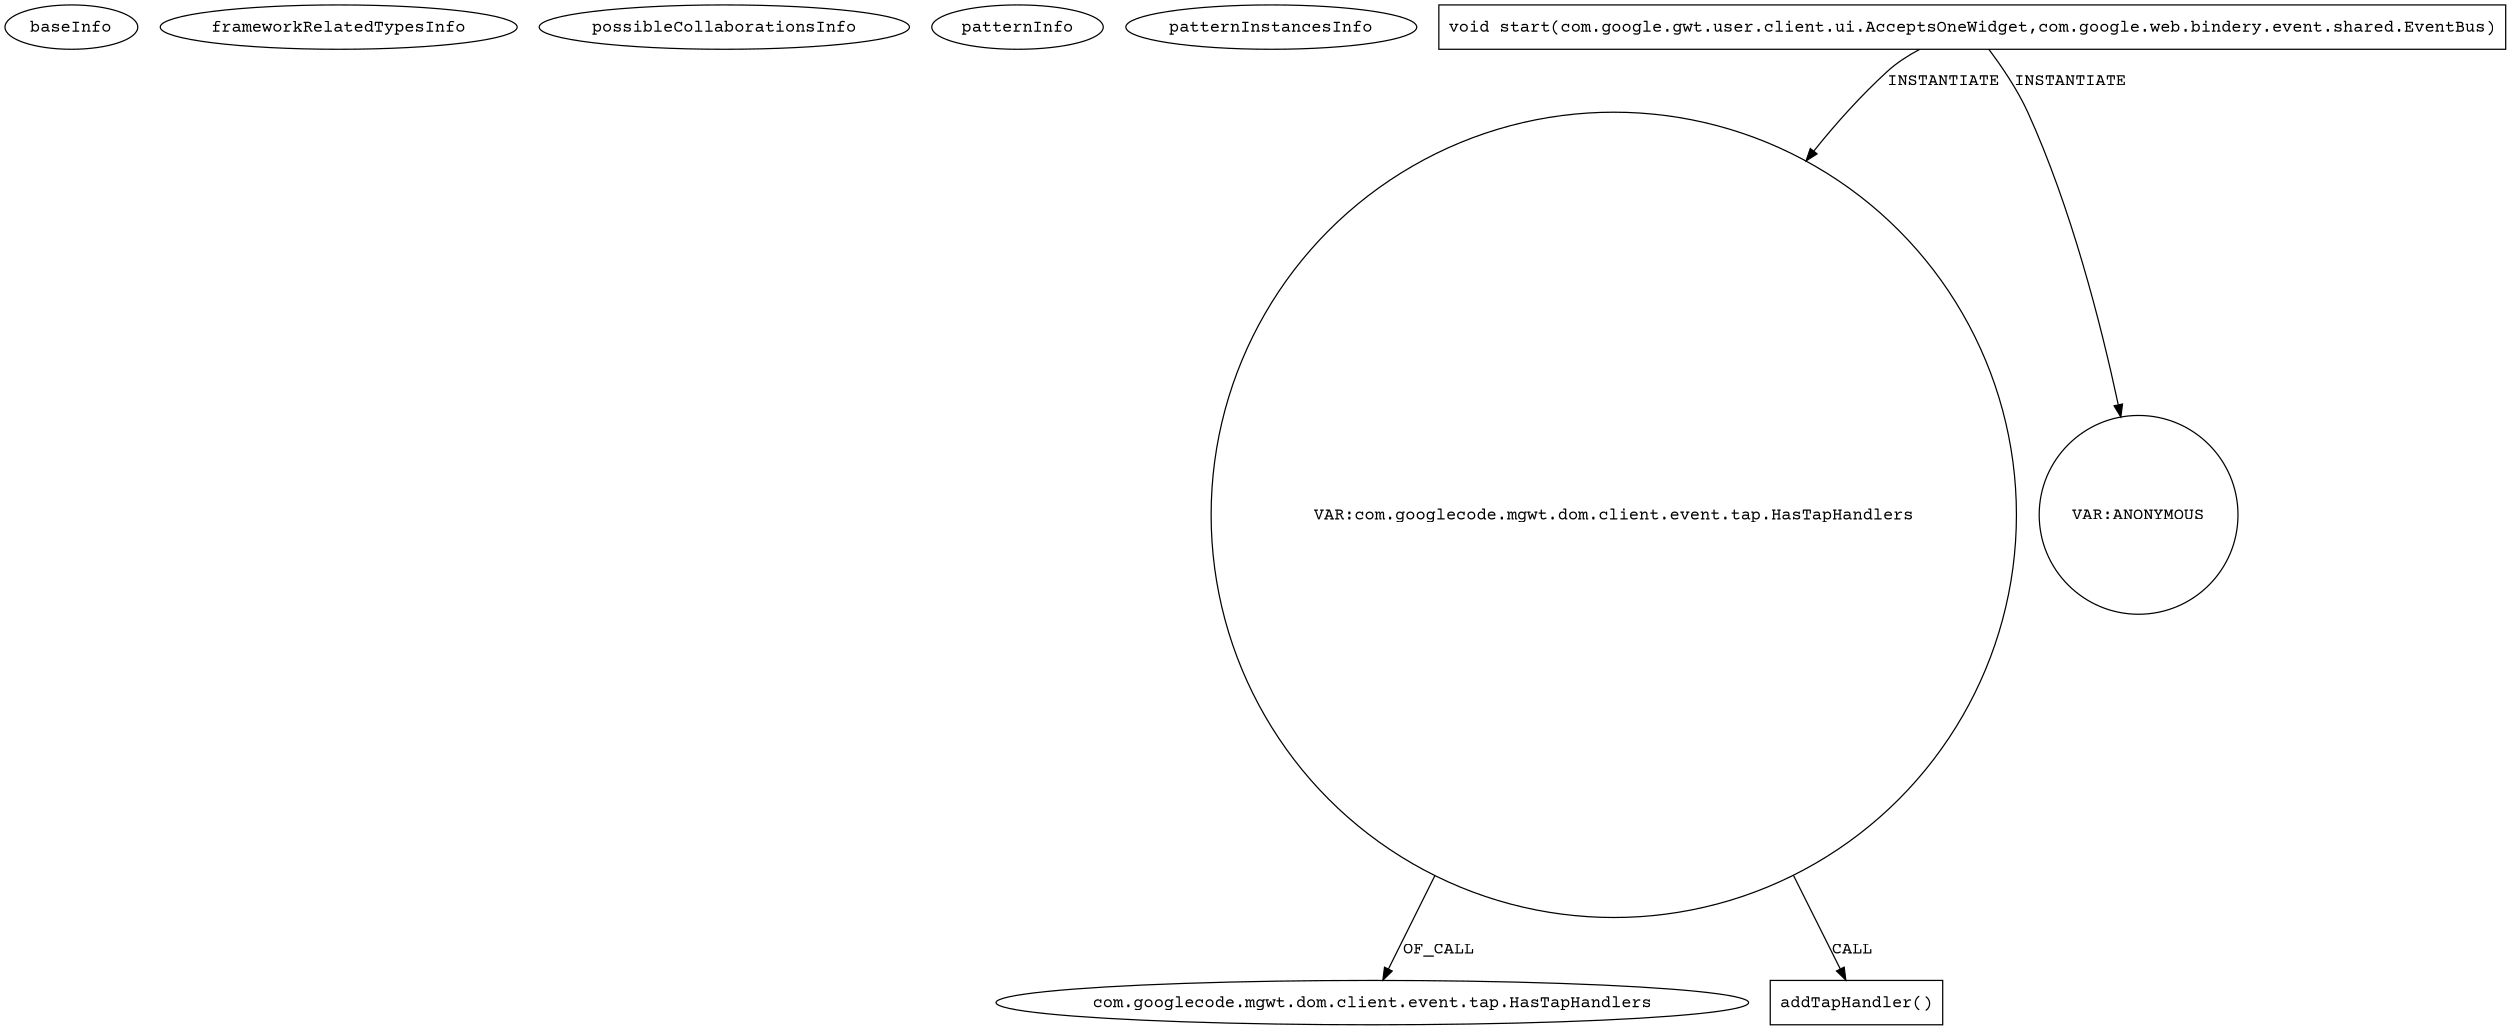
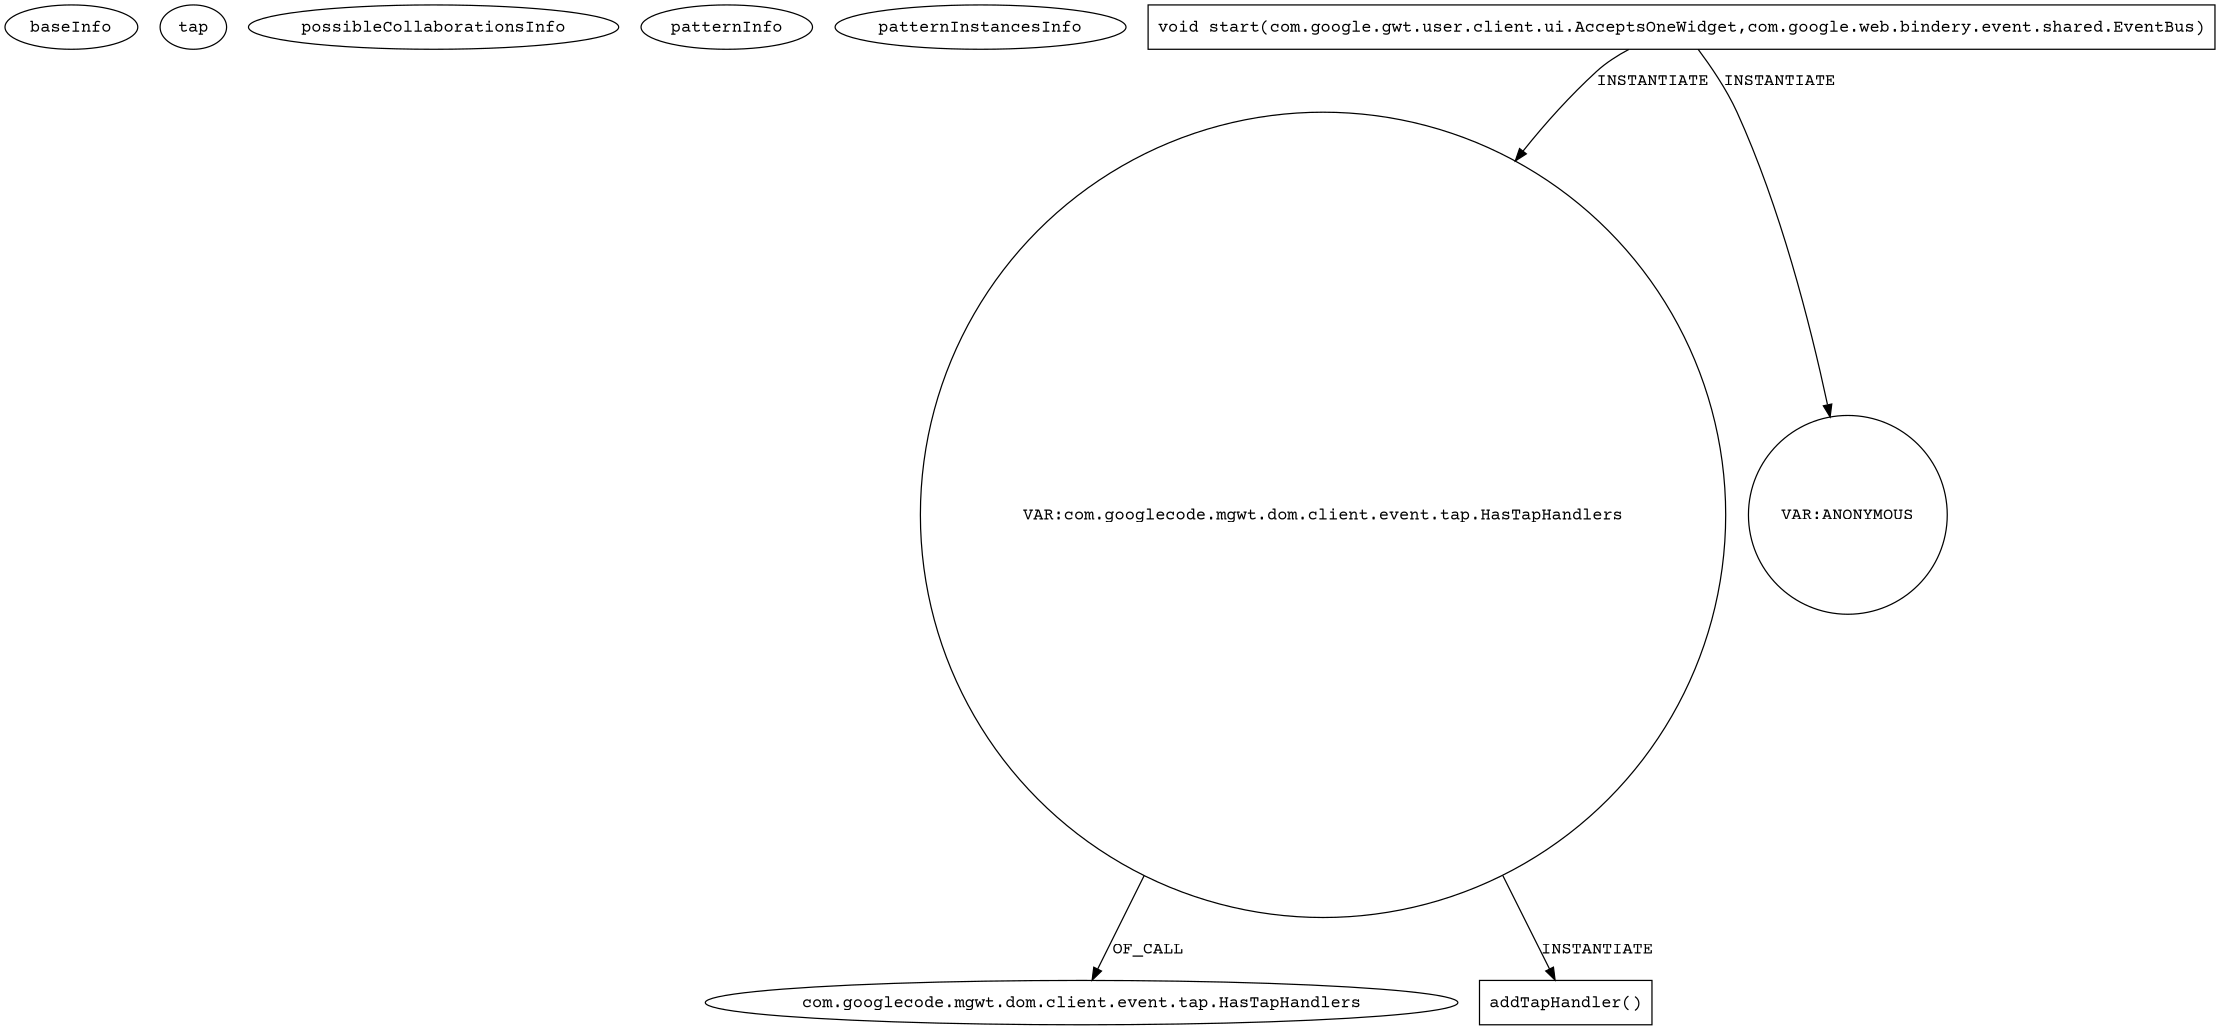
(339, 27) -> (193, 27)
(1853, 949) -> (1597, 949)
